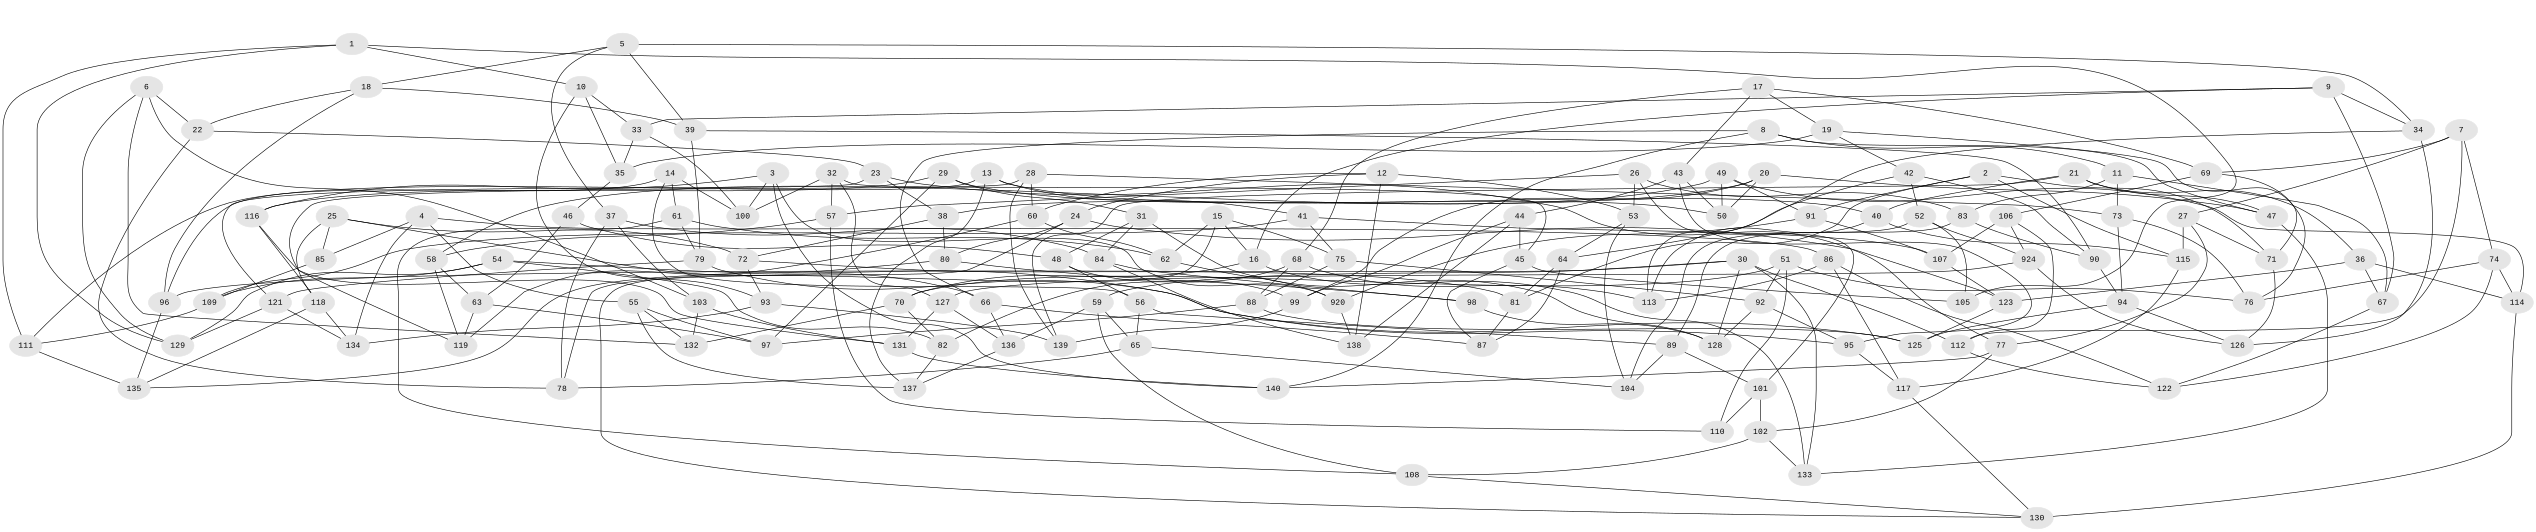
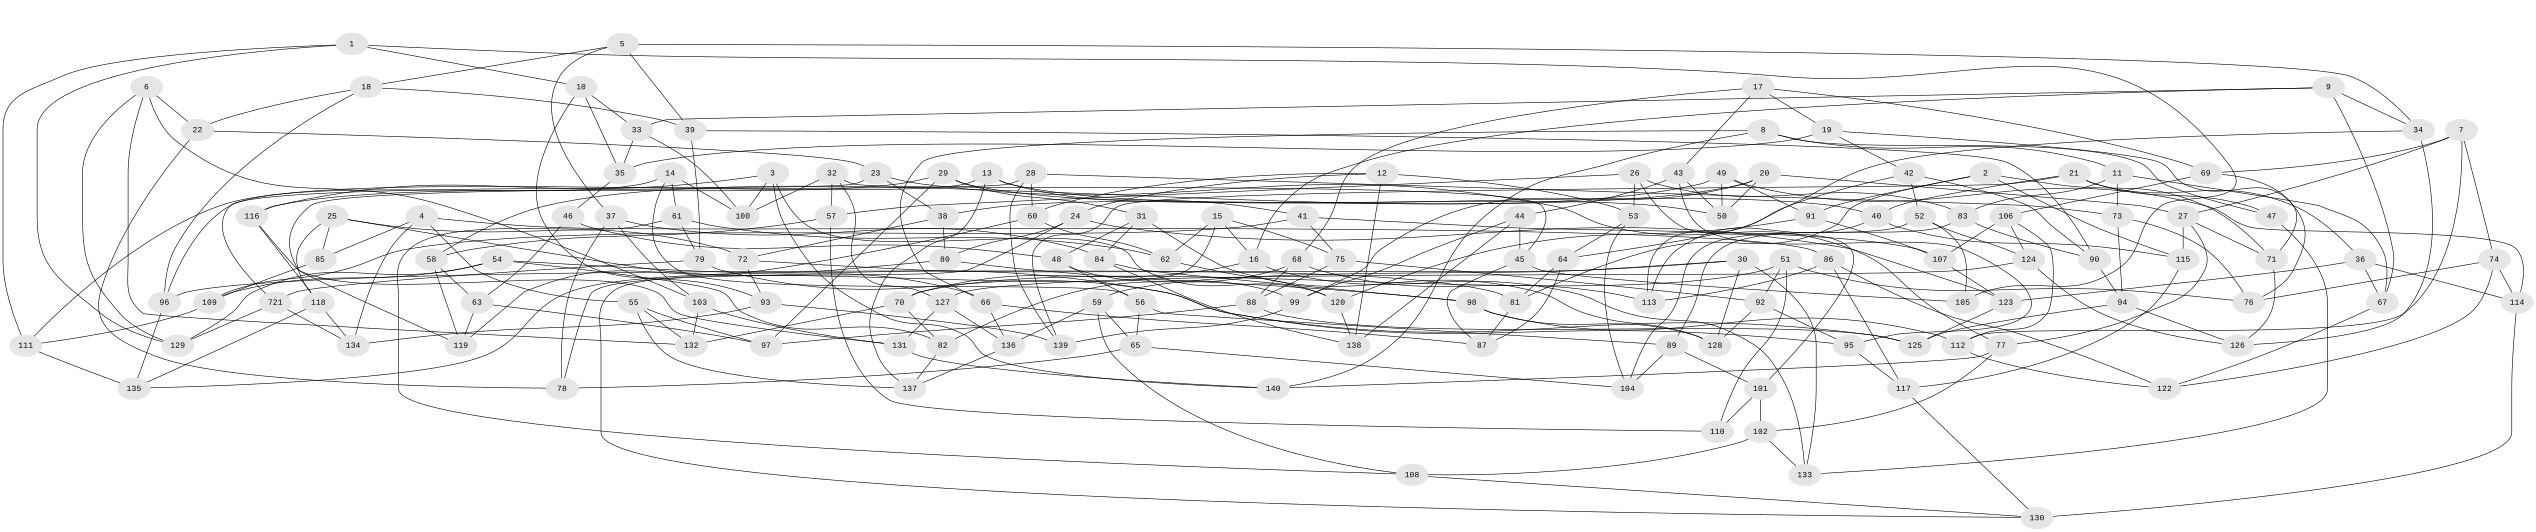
(2019, 190) -> (2062, 199)
(2029, 259) -> (2029, 259)
(1846, 300) -> (1750, 321)
(275, 303) -> (275, 303)
(1338, 303) -> (1338, 303)
